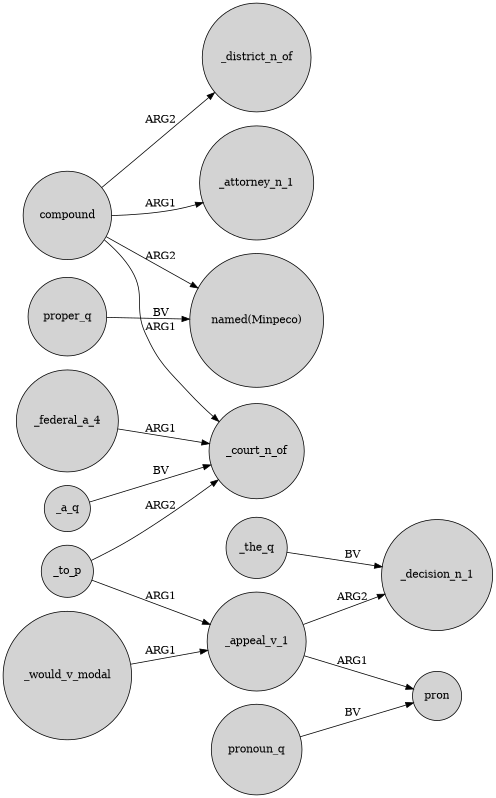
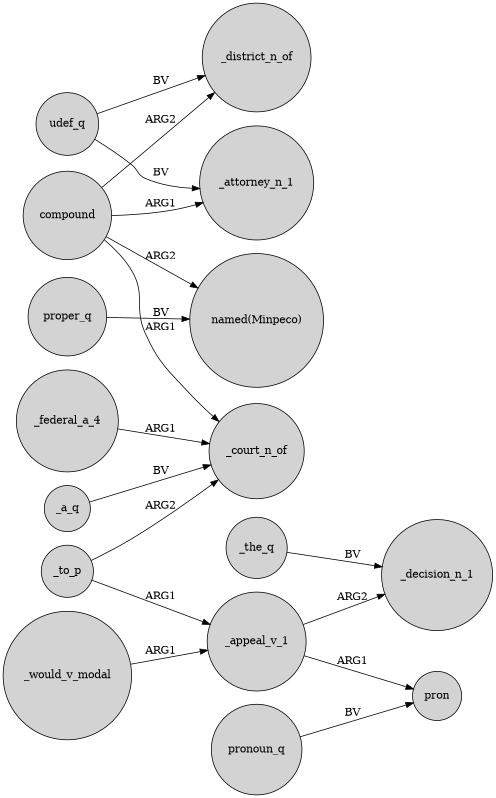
none -> (67, 124)
